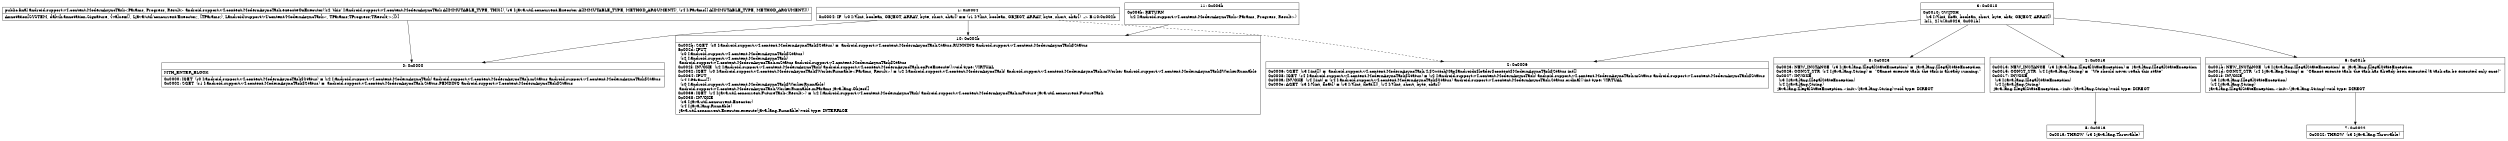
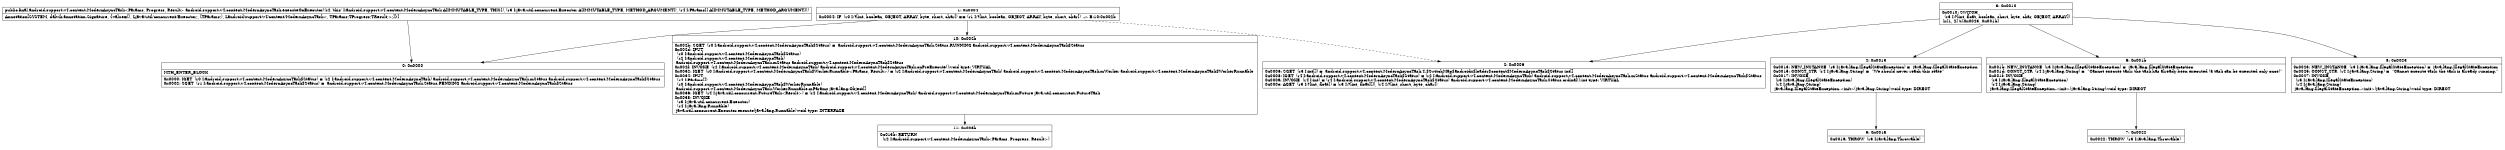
(1147, 13) -> (900, 135)
(1148, 30) -> (965, 118)
